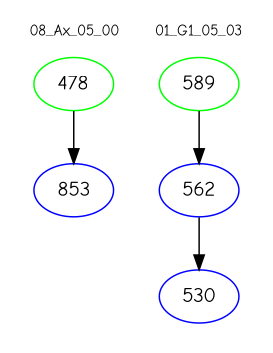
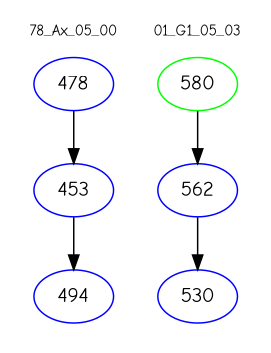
(74, 32) -> (74, 32)
(74, 84) -> (74, 84)
(199, 84) -> (198, 84)
(74, 190) -> (74, 190)
none -> (74, 296)
